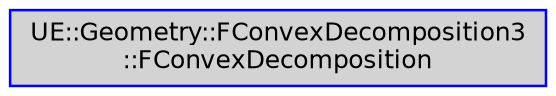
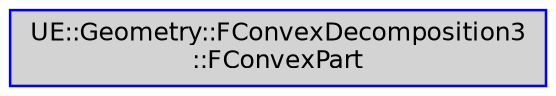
(278, 48) -> (278, 48)
